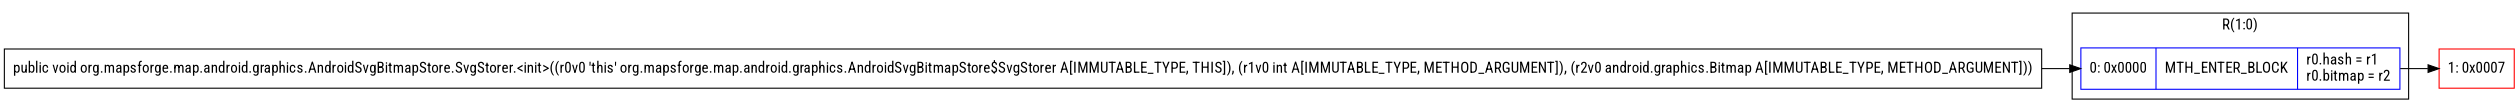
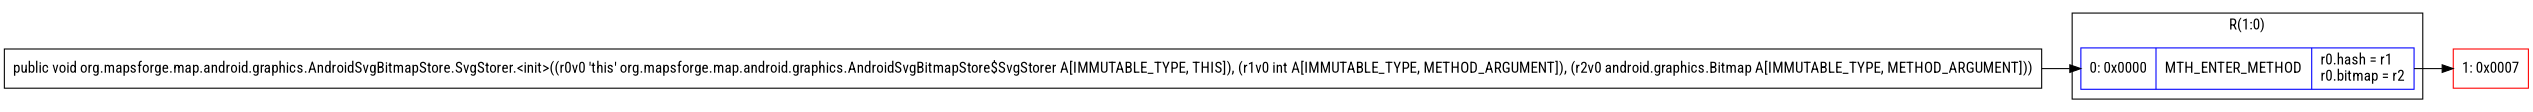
(2227, 68) -> (2234, 68)
